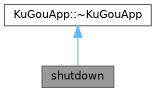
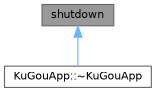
(78, 52) -> (78, 52)
